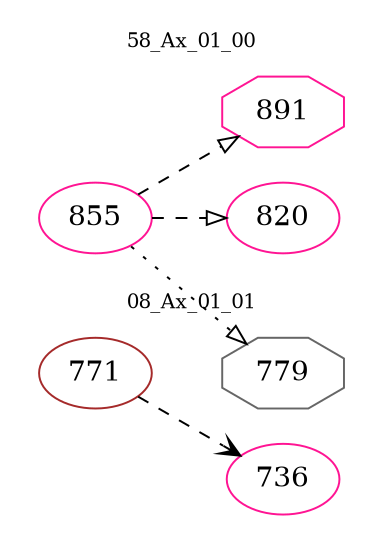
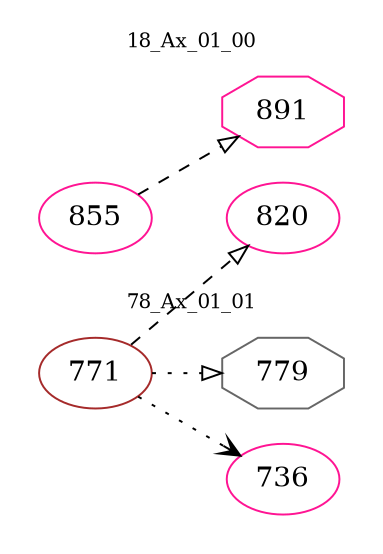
(192, 42) -> (192, 42)
(179, 218) -> (182, 302)
(191, 297) -> (177, 373)
(192, 303) -> (192, 303)
(181, 421) -> (181, 421)
